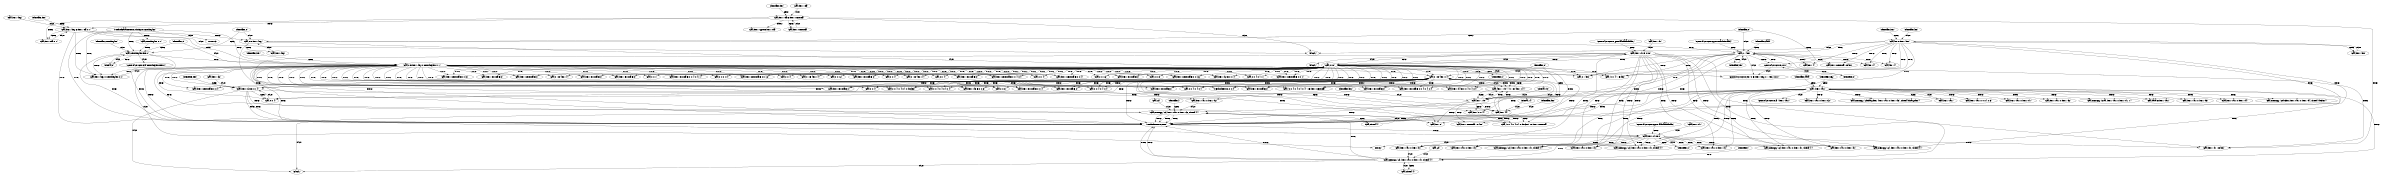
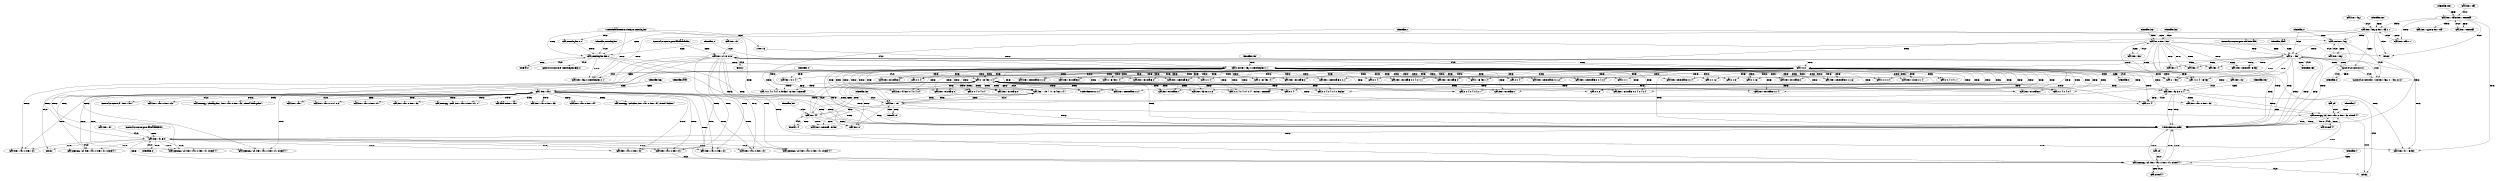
(261, 60) -> (985, 58)
none -> (1643, 84)
(939, 89) -> (1470, 92)
(1476, 106) -> (893, 109)
(1518, 116) -> (803, 121)
